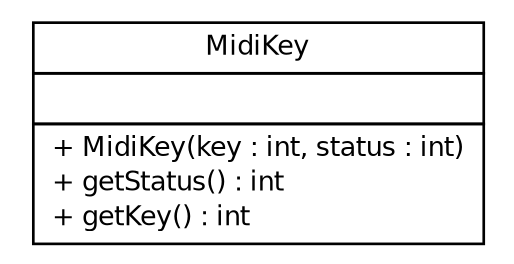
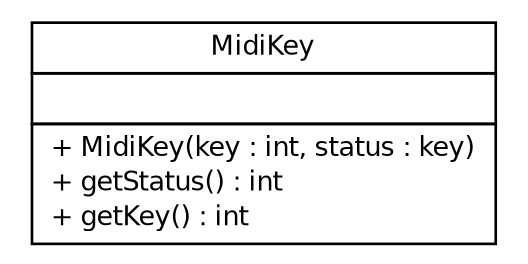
(259, 148) -> (264, 148)
